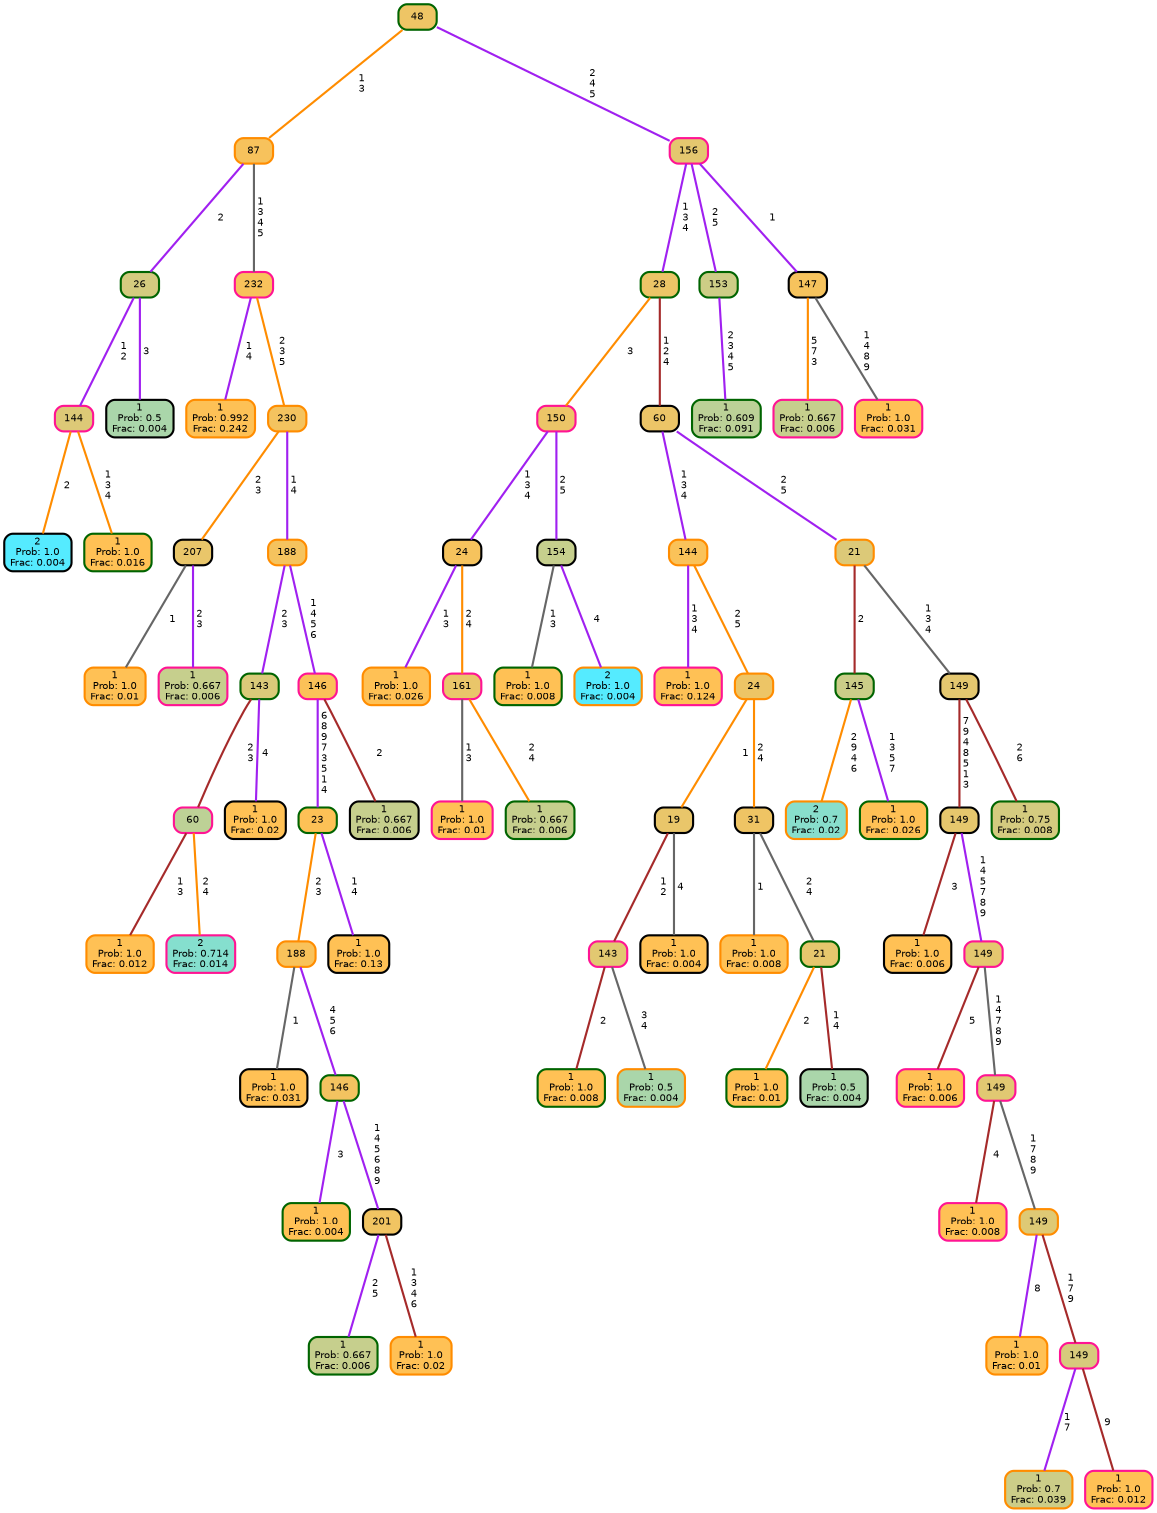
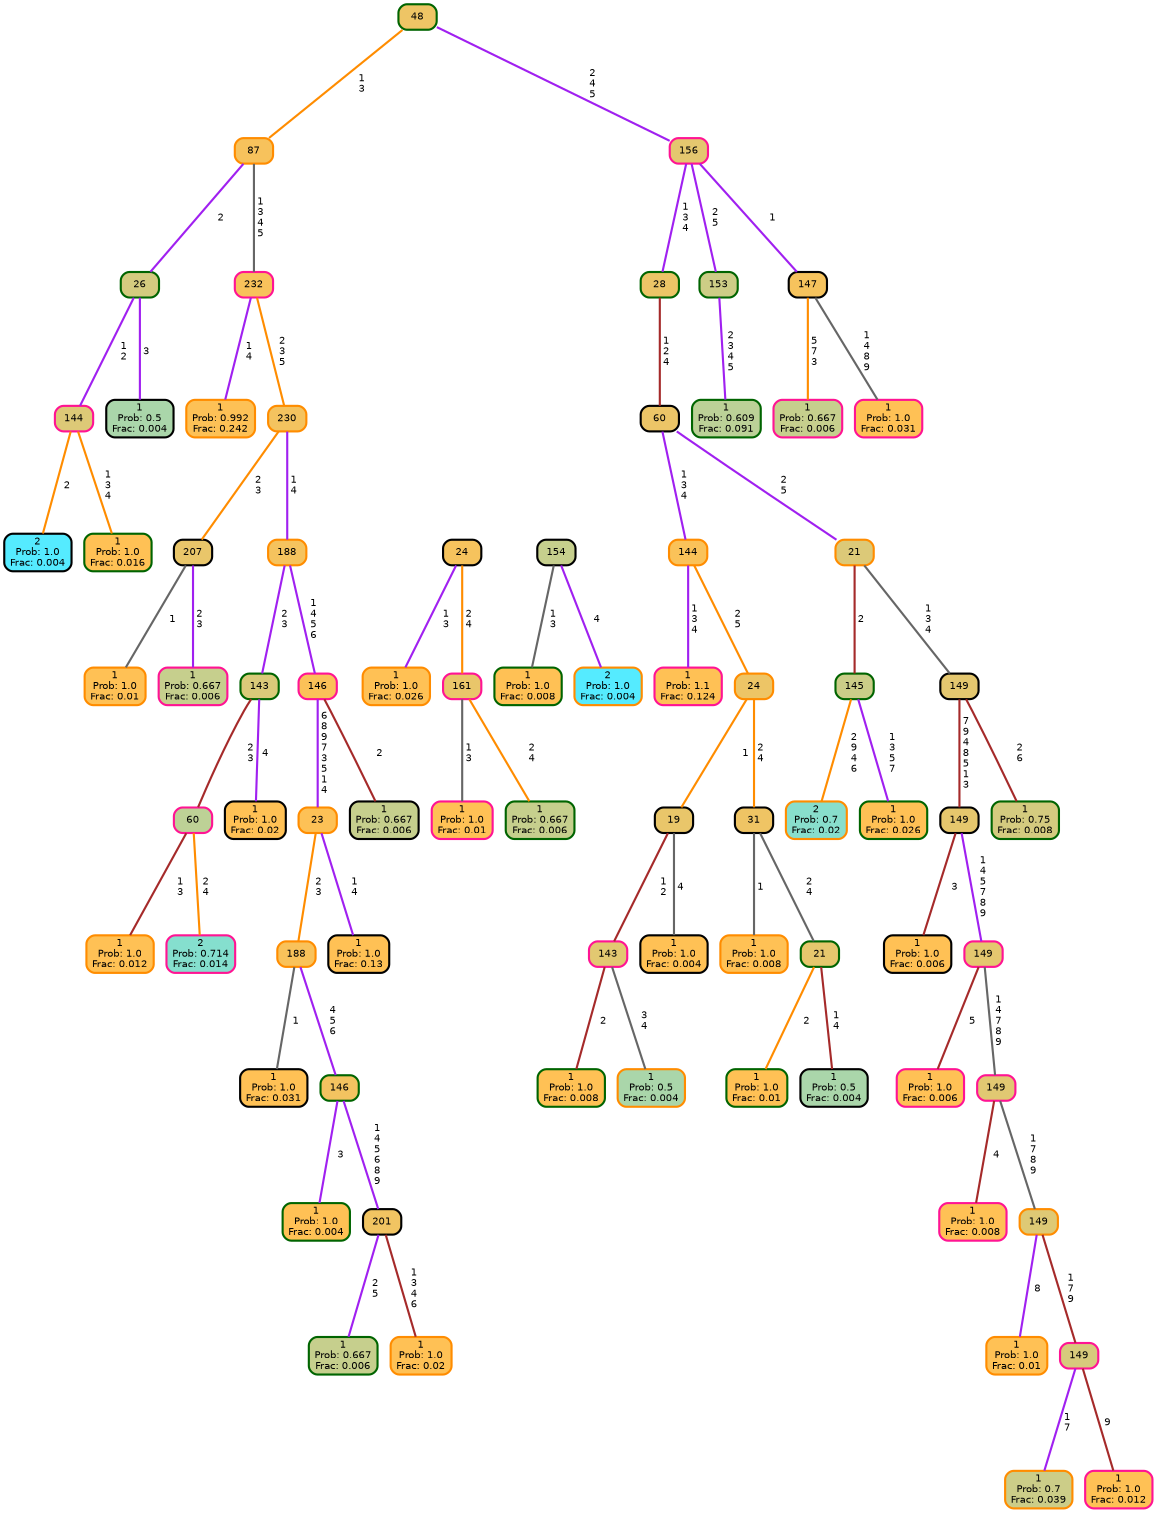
(556, 419) -> none
(688, 686) -> (688, 686)
(318, 820) -> (318, 820)
